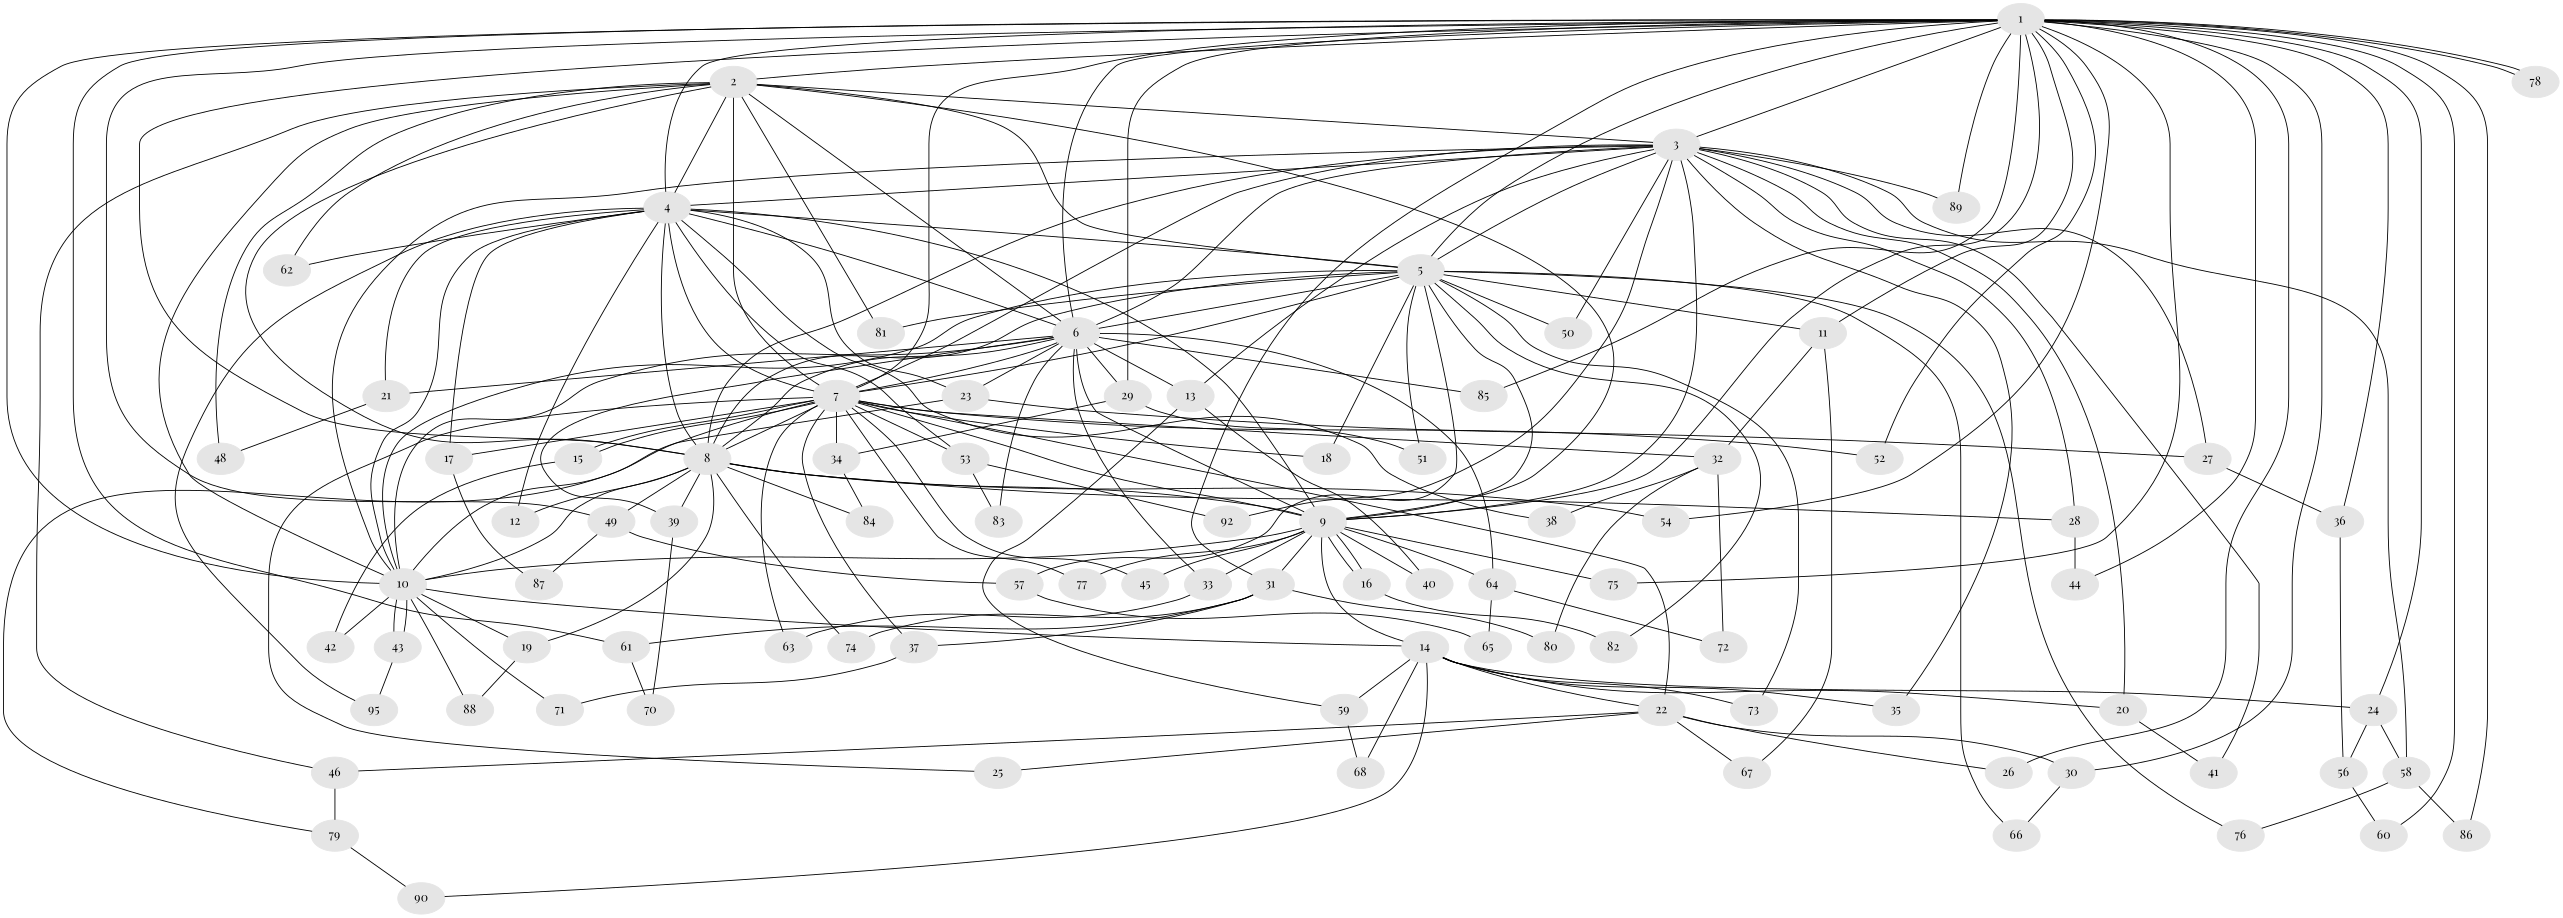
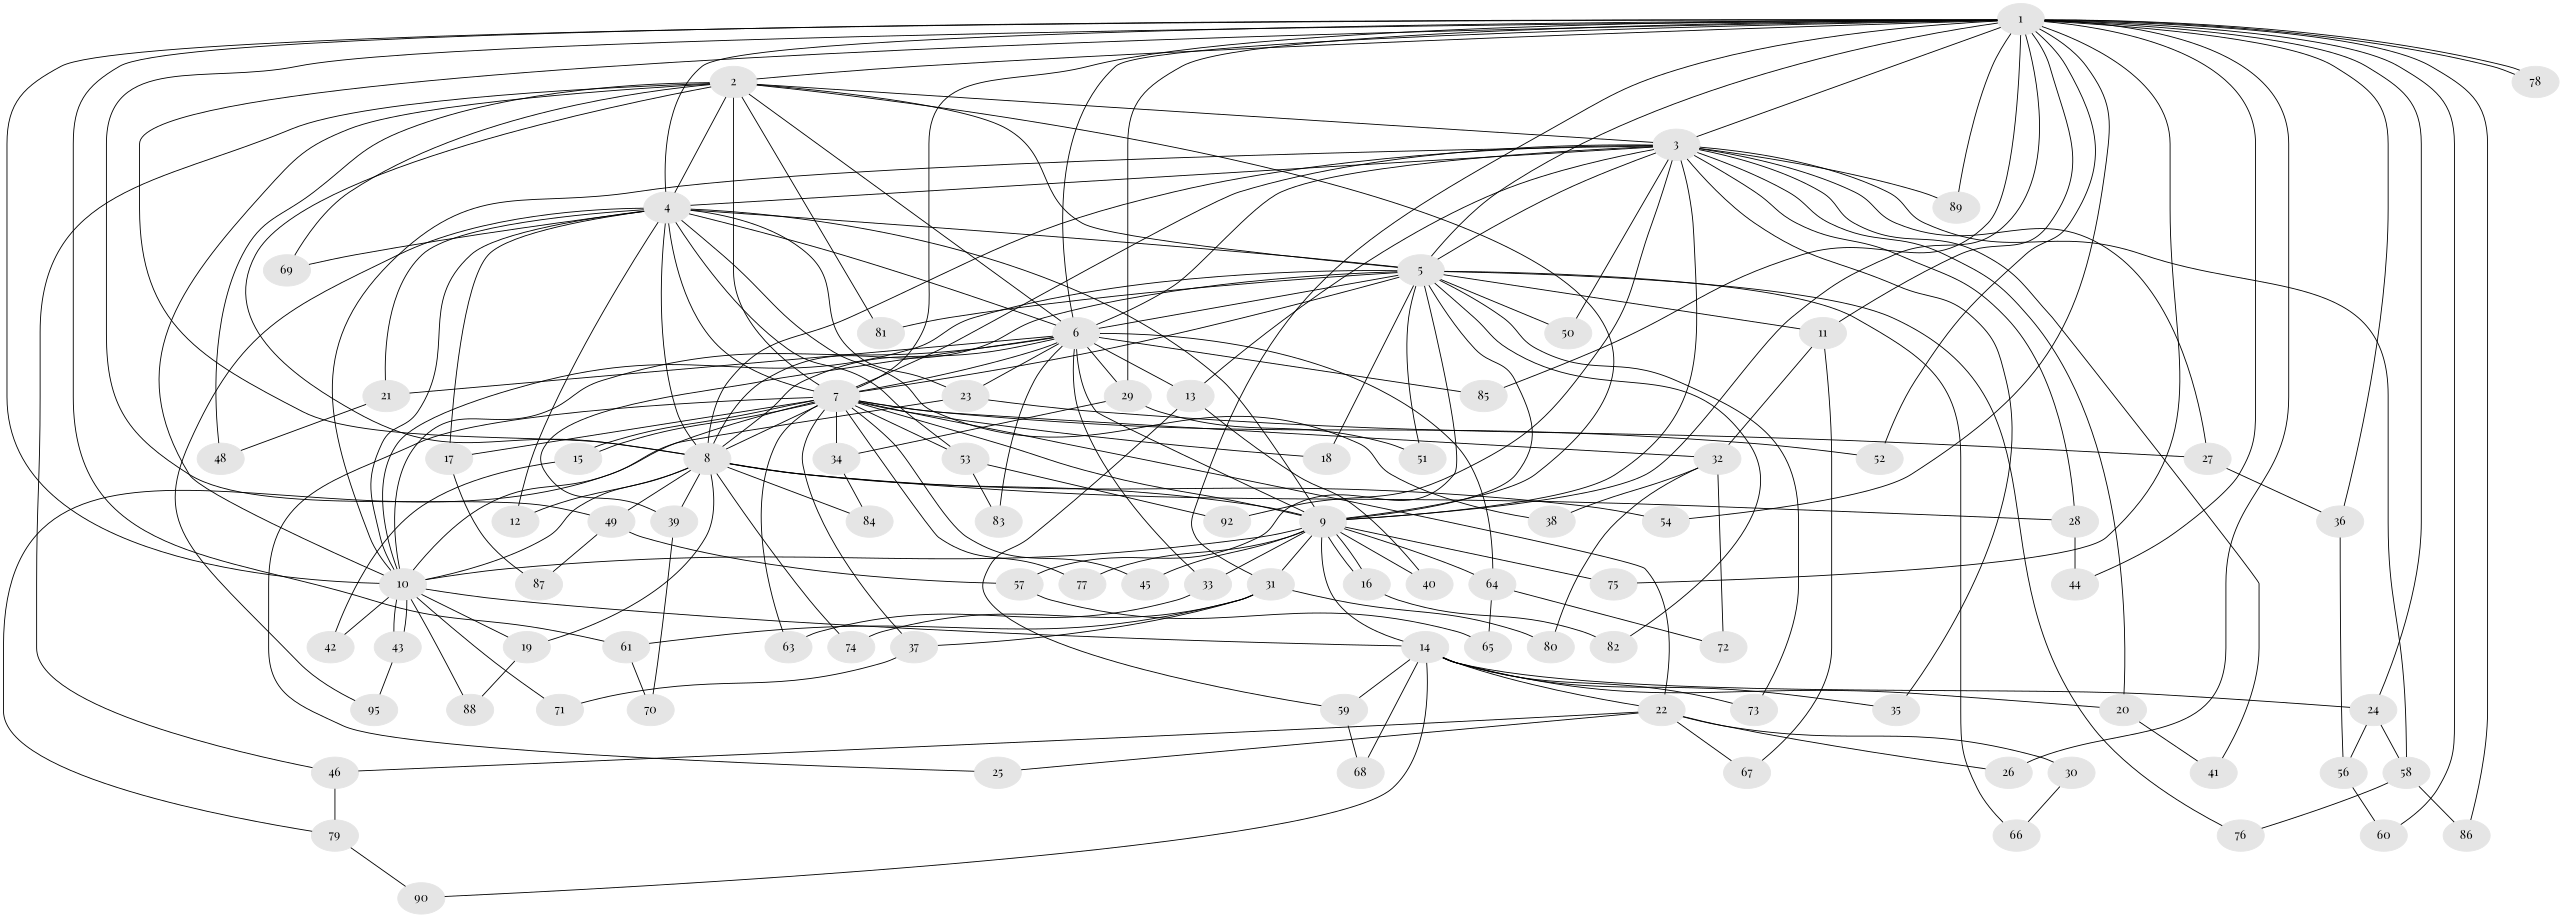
(287, 270) -> (287, 270)
(2322, 358) -> none
